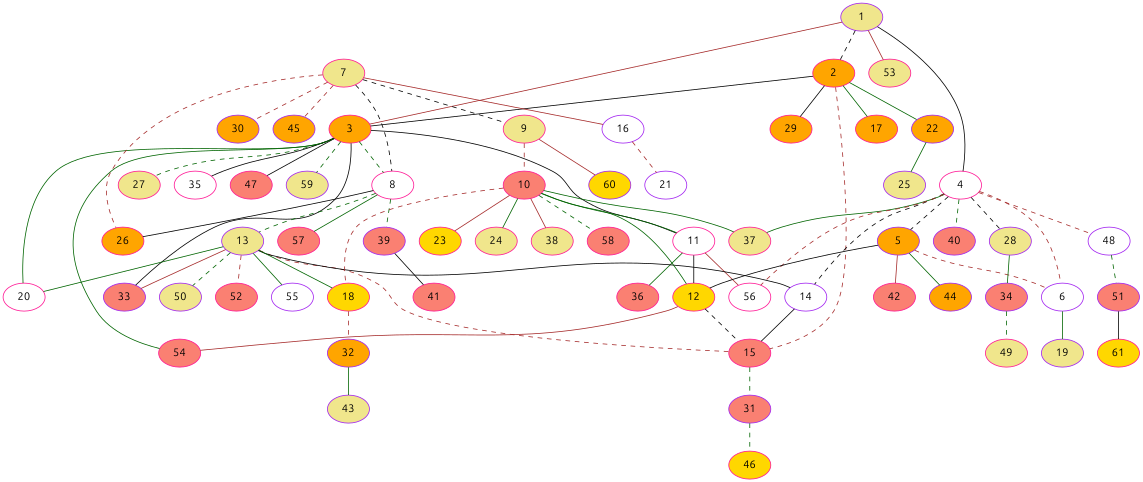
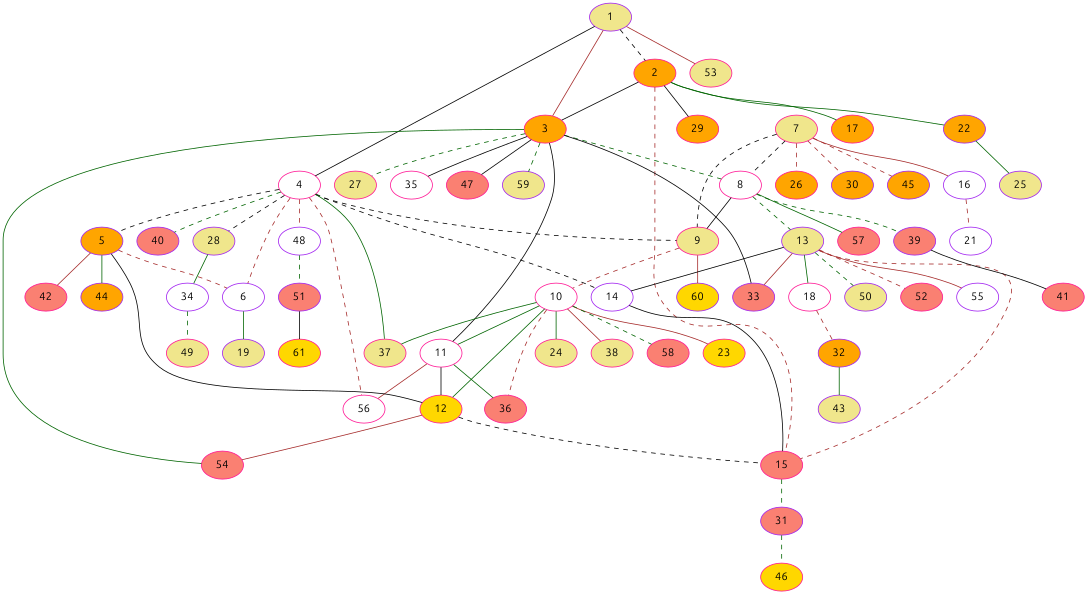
(524, 185) -> (556, 297)
(399, 207) -> (523, 350)
(264, 214) -> (719, 213)
none -> (494, 230)
(268, 269) -> (890, 269)
(24, 297) -> none
(348, 297) -> (810, 297)
(1006, 297) -> (187, 297)
